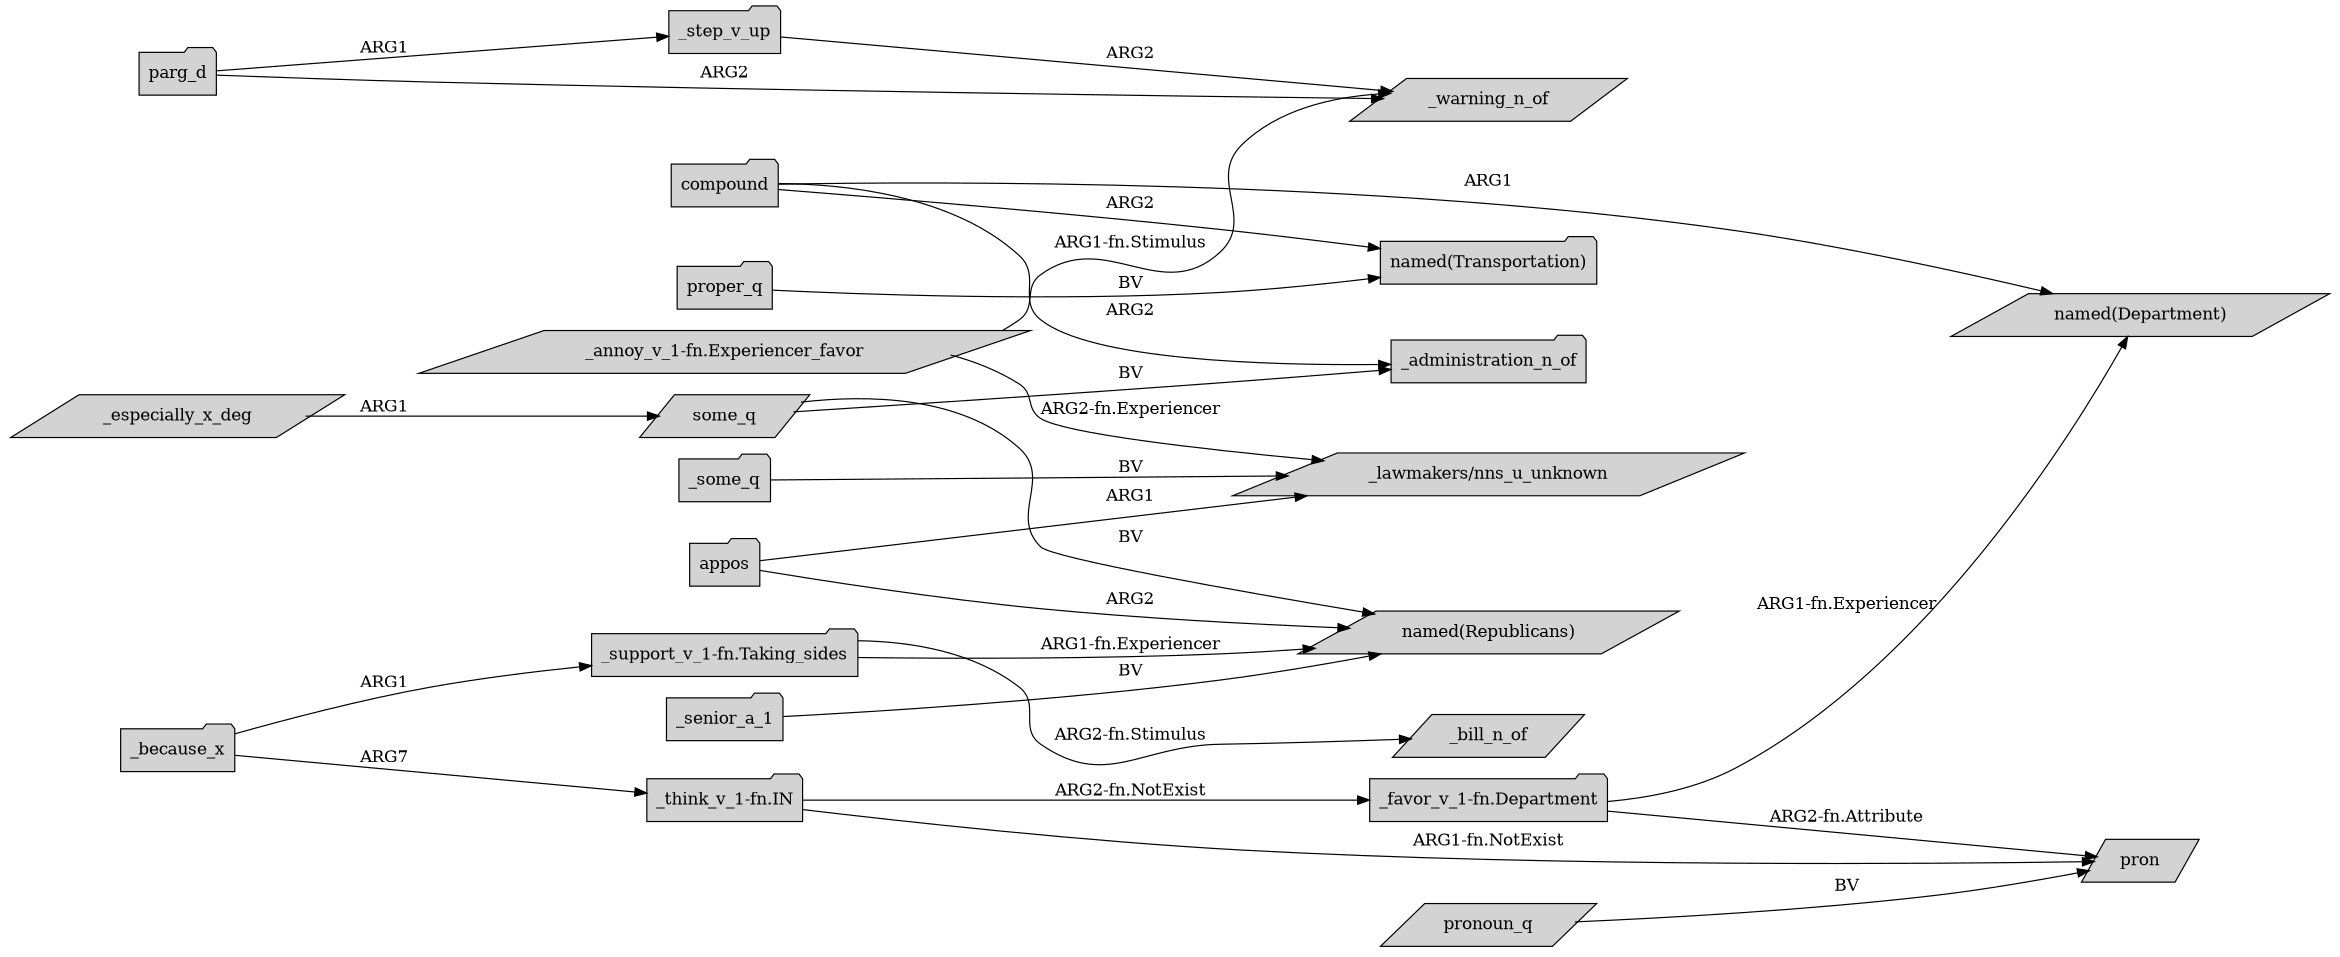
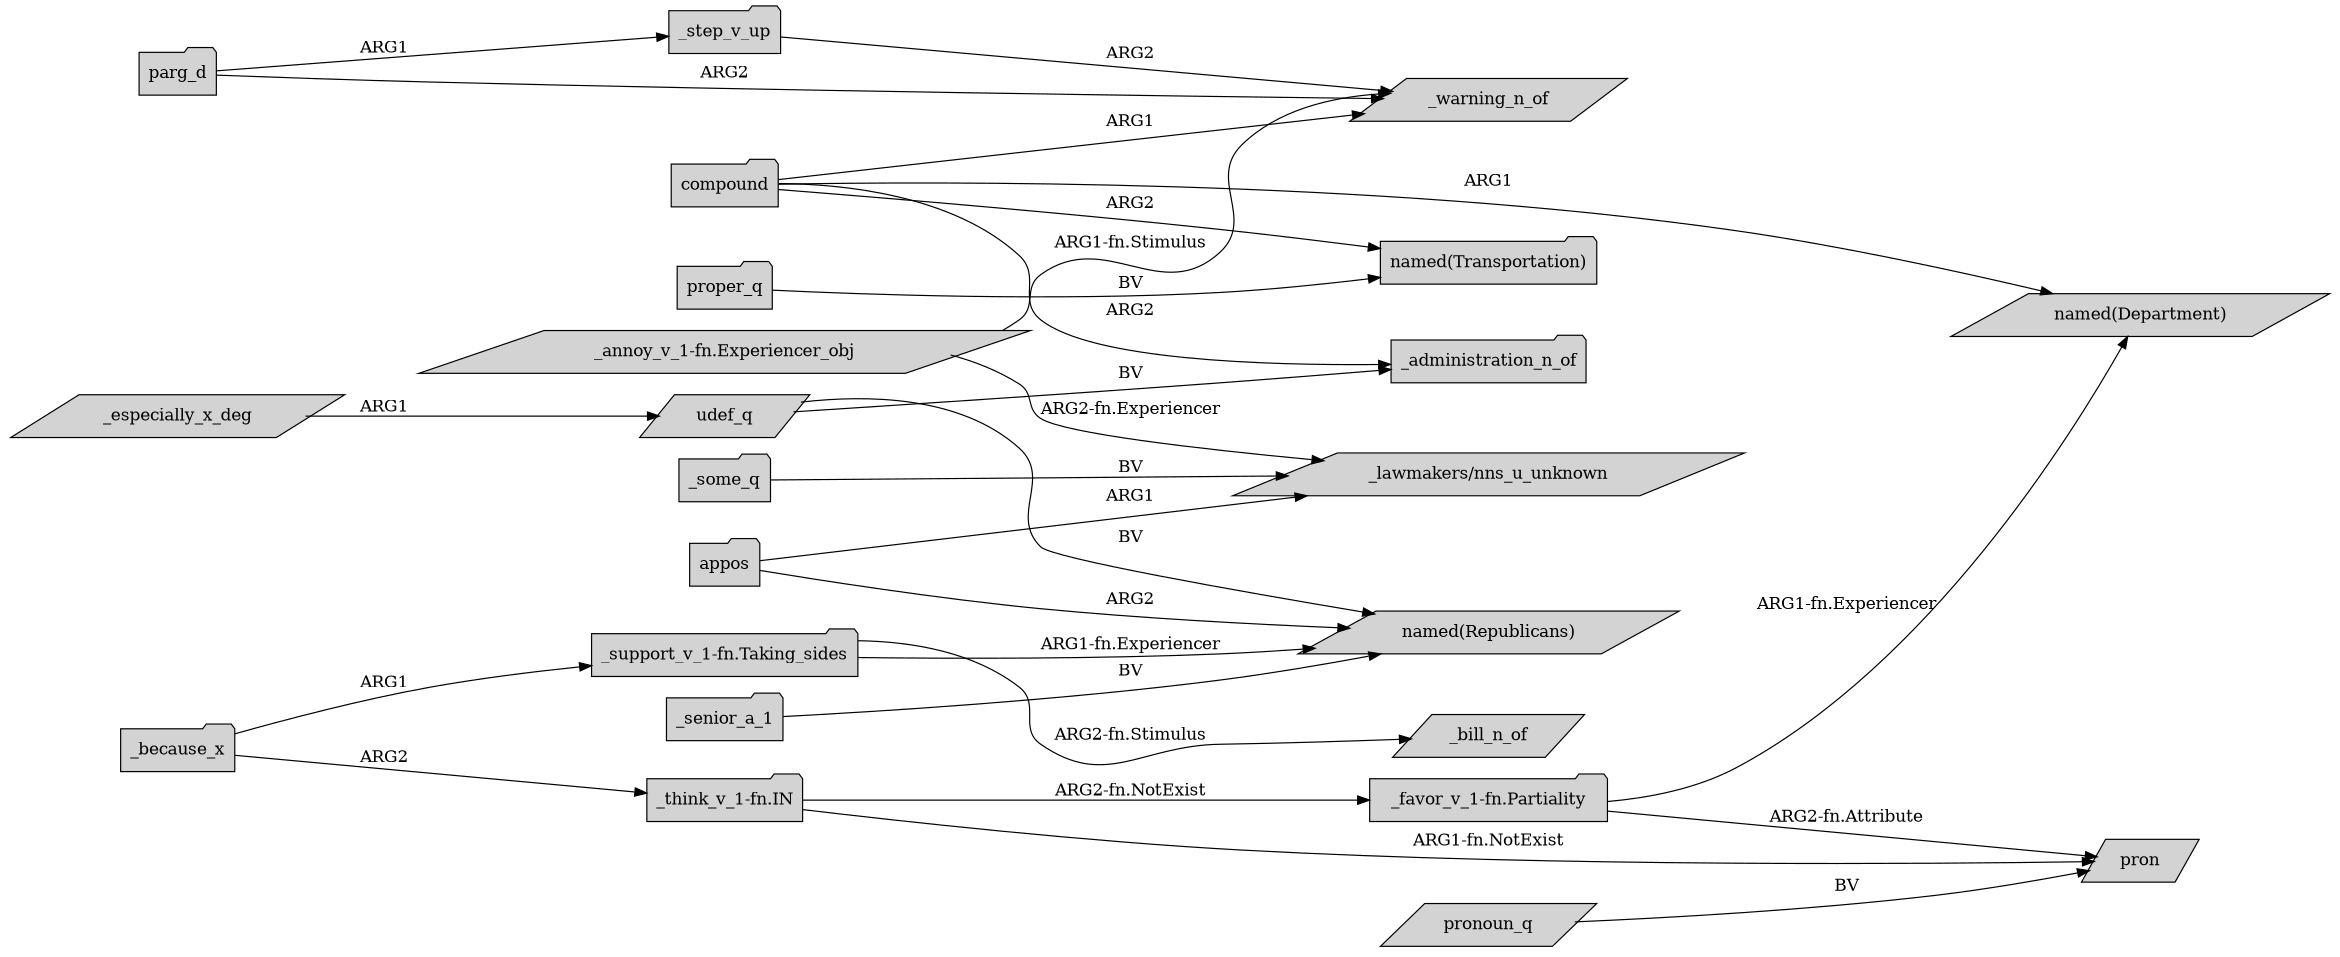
none -> (1065, 147)
(725, 352) -> (725, 352)
(725, 416) -> (725, 416)
(384, 758) -> (384, 758)
(1489, 800) -> (1489, 800)
